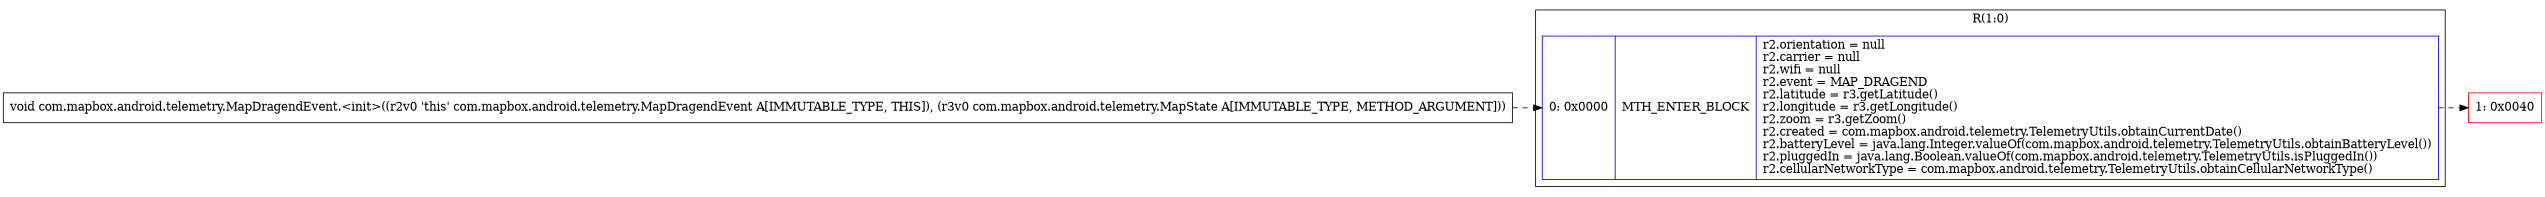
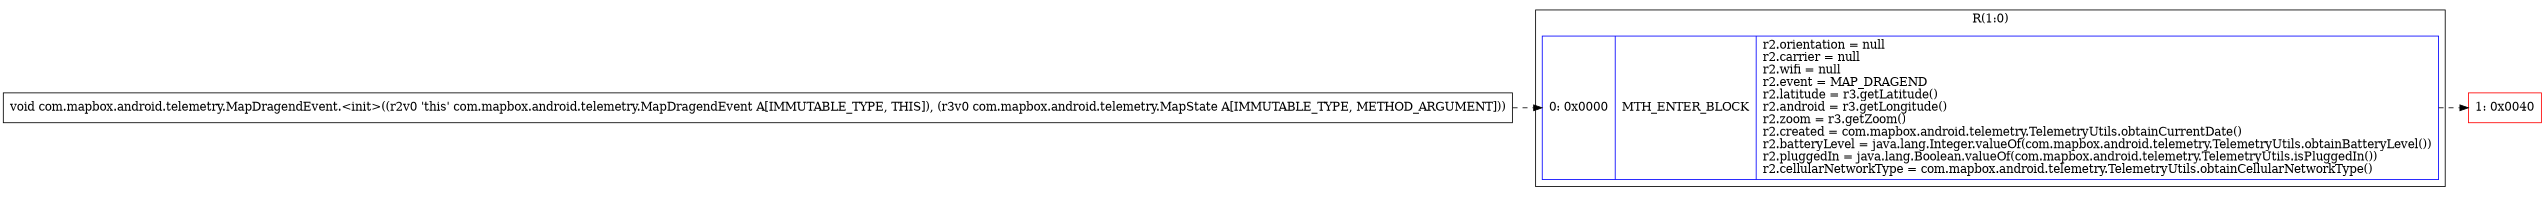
(1860, 107) -> (1855, 107)
